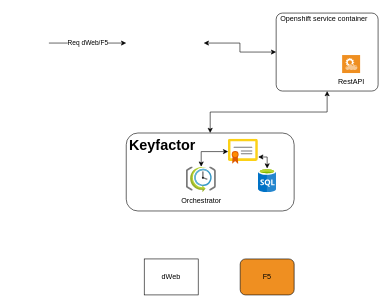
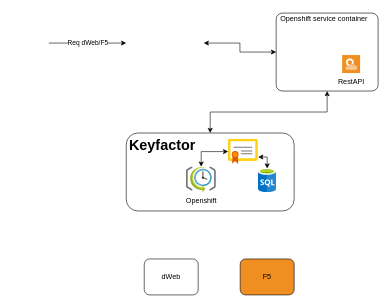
(202, 201) -> (202, 201)
(171, 277) -> (171, 277)
